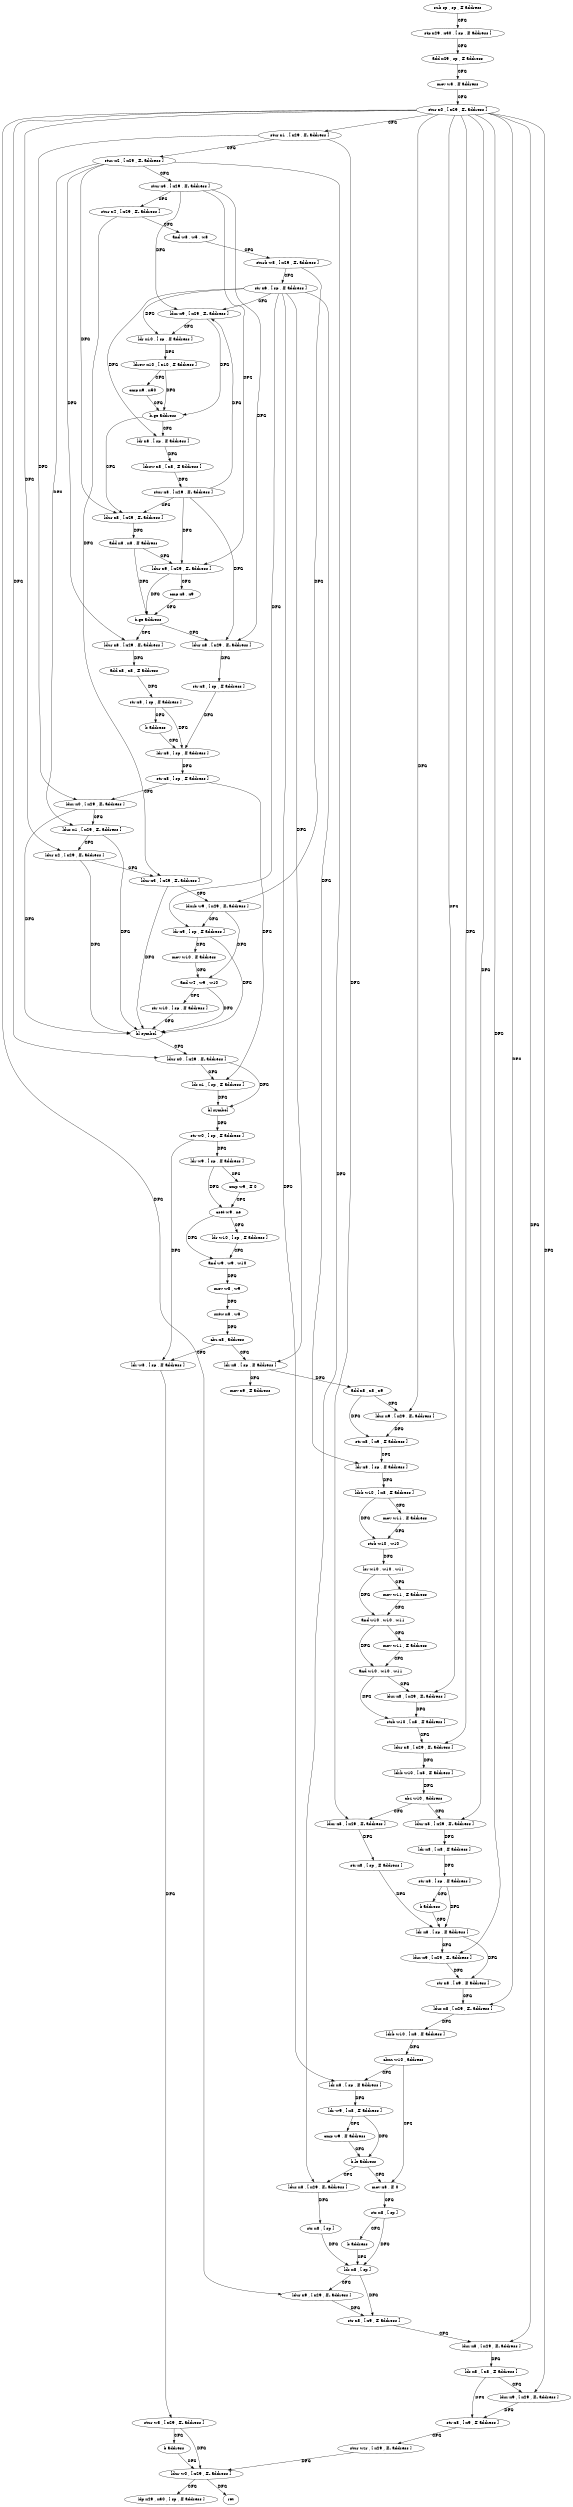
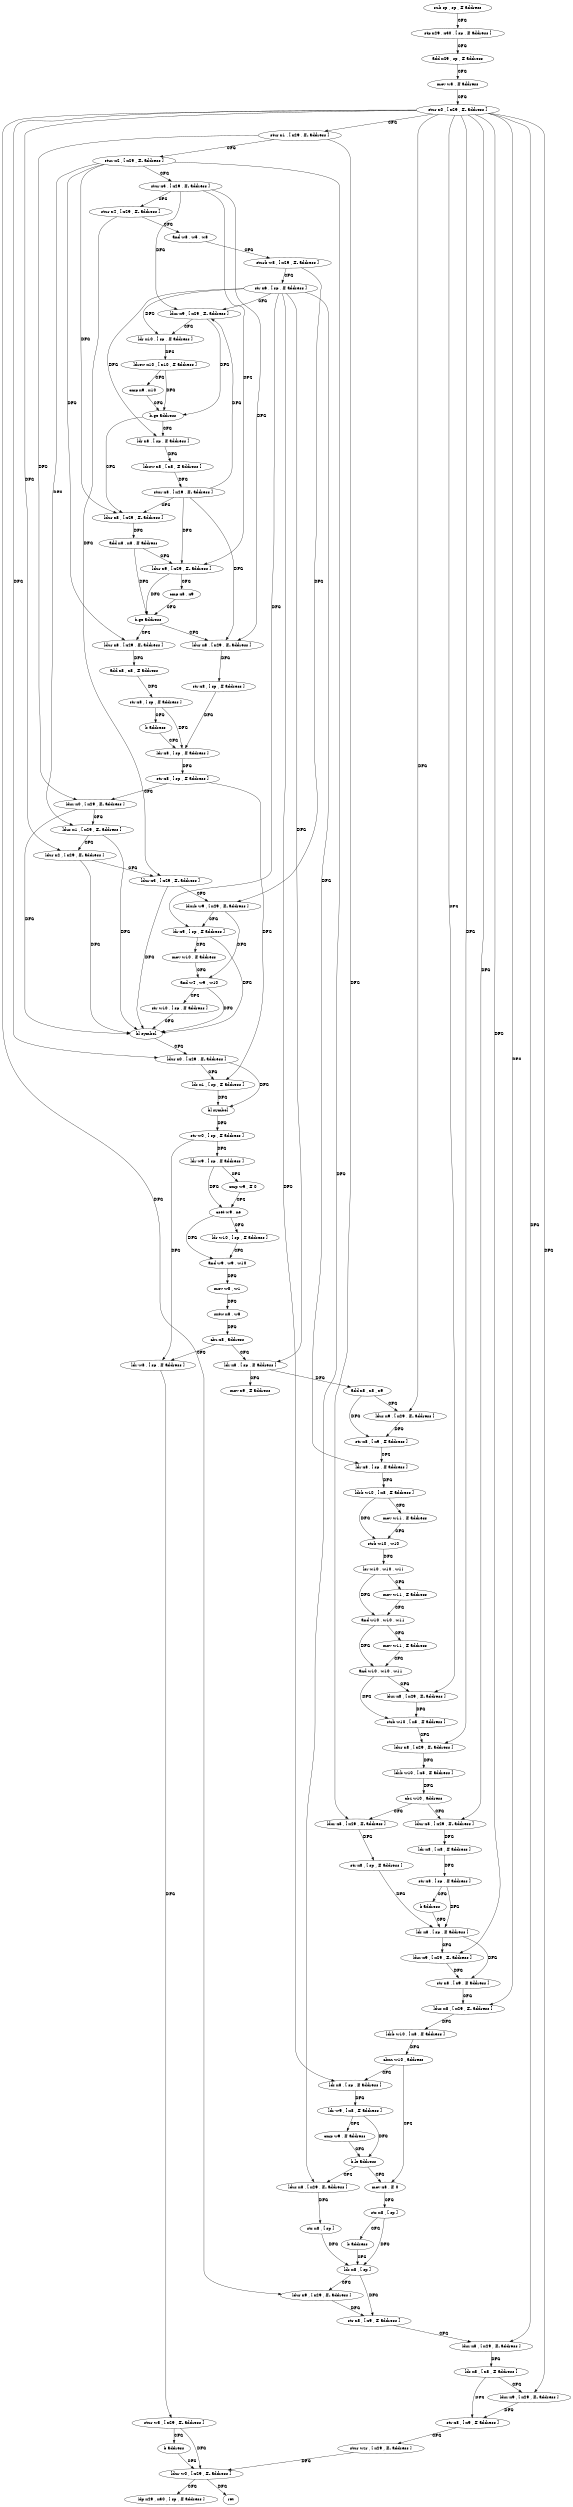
(143, 390) -> (143, 390)
(227, 1289) -> (227, 1289)
